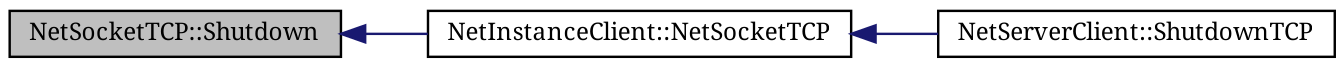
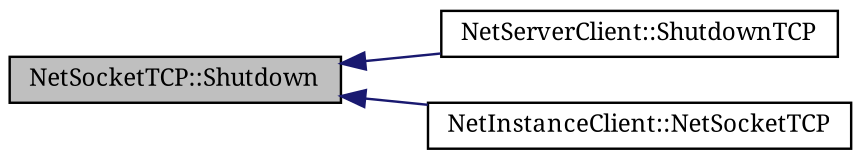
(907, 34) -> (403, 57)
